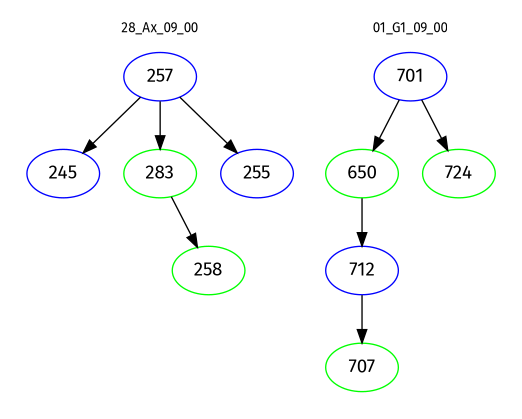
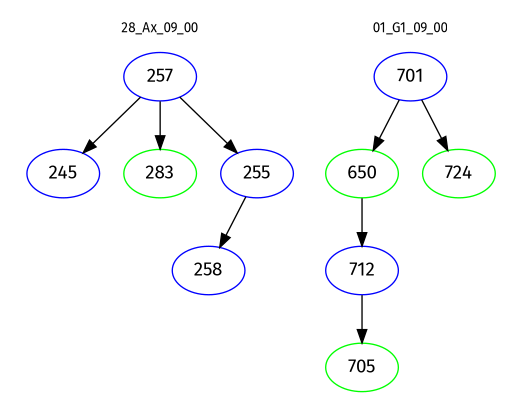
(181, 216) -> (236, 216)
(209, 271) -> (209, 271)
(362, 367) -> (362, 367)
